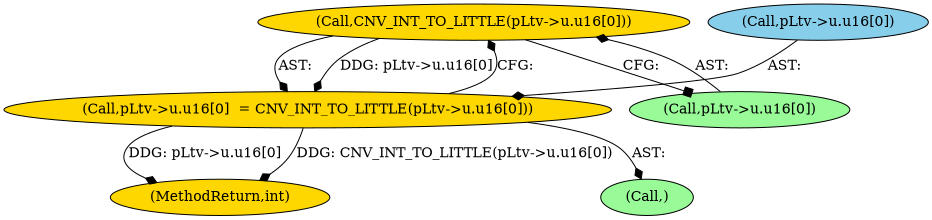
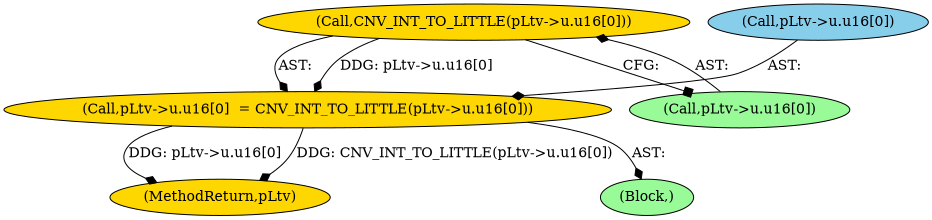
(483, 81) -> none
(220, 197) -> (220, 197)
(647, 197) -> (647, 197)
